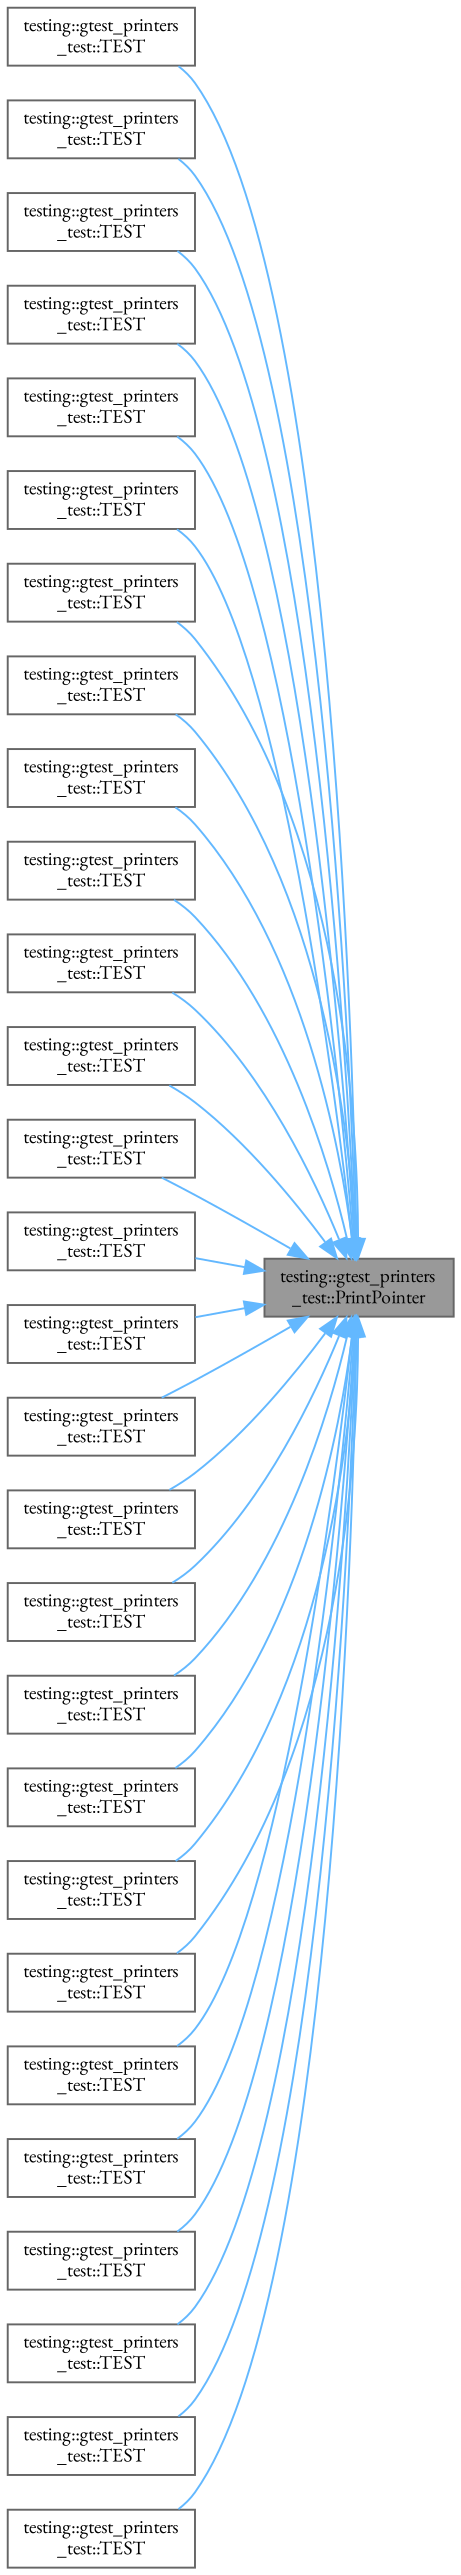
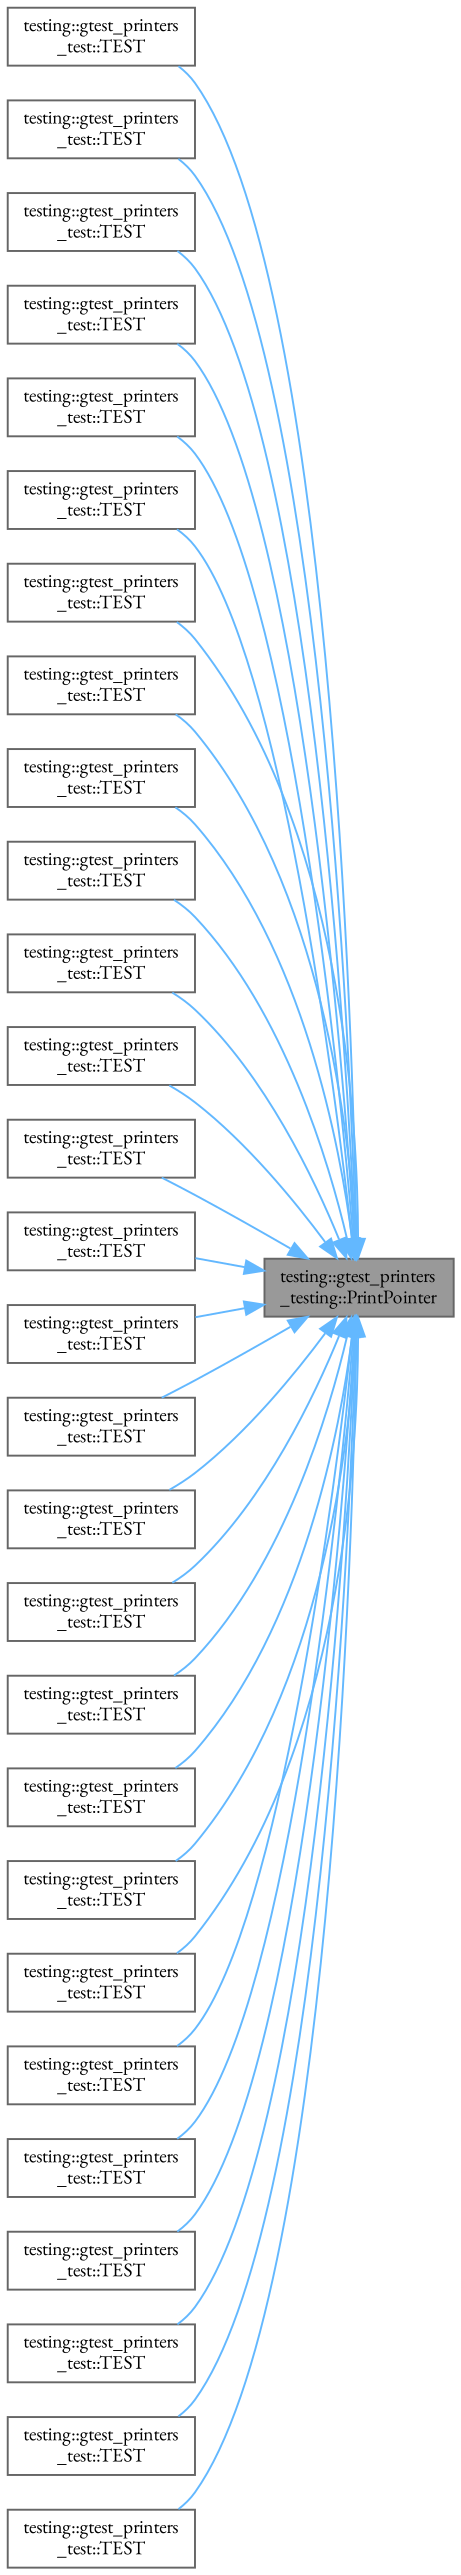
(359, 1288) -> (359, 1288)
